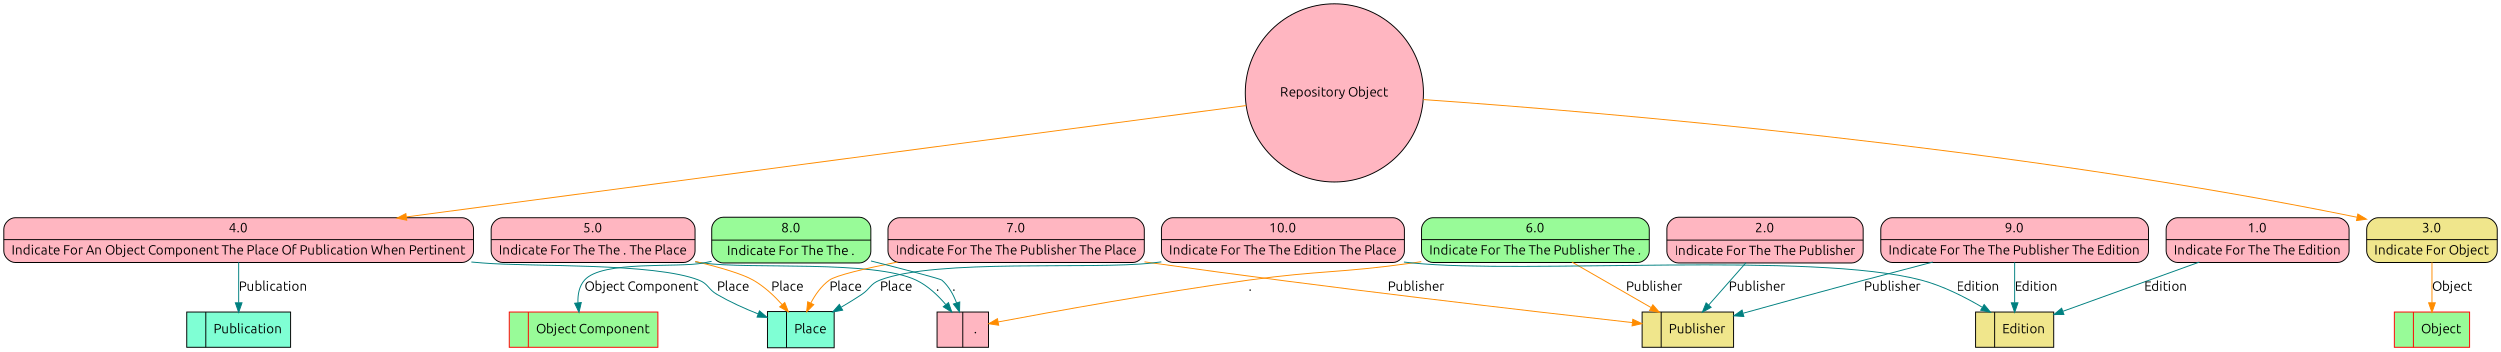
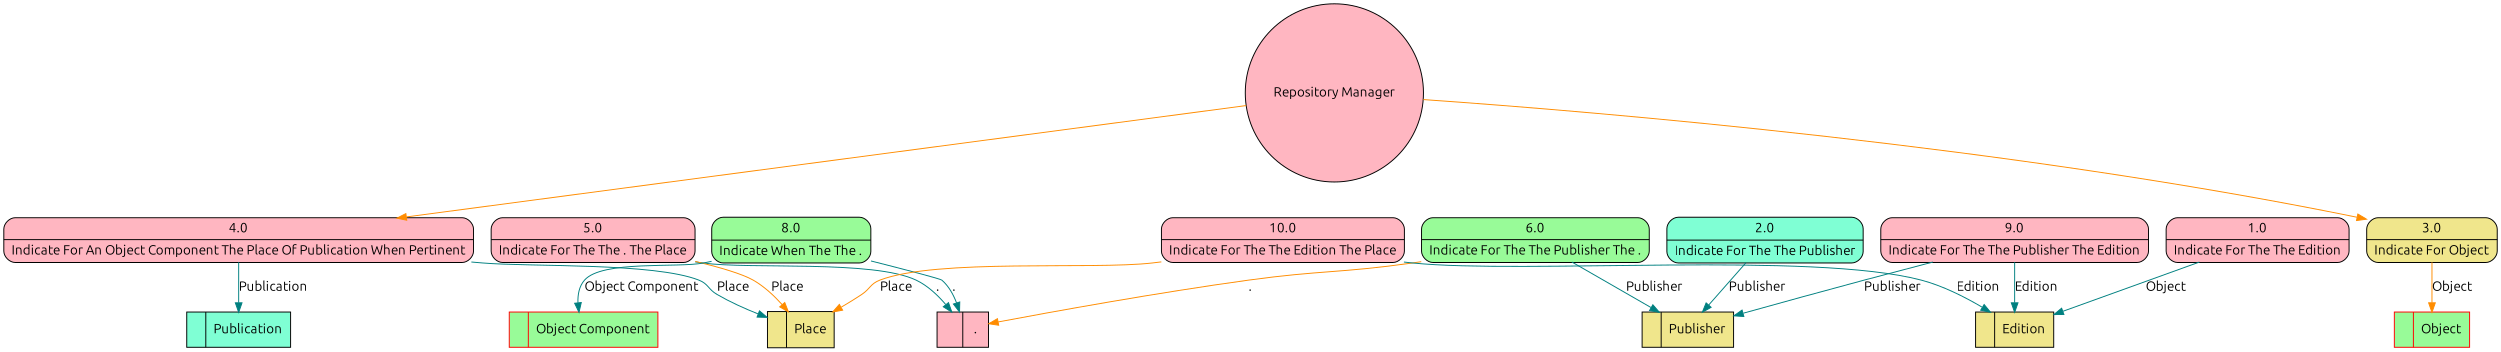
(1334, 93) -> (1334, 93)
(1016, 240) -> none
(1765, 240) -> (1765, 240)
(791, 251) -> (791, 251)
(996, 266) -> (996, 266)
(1611, 285) -> (1611, 285)
(2166, 287) -> (2166, 287)
(801, 330) -> (801, 330)
